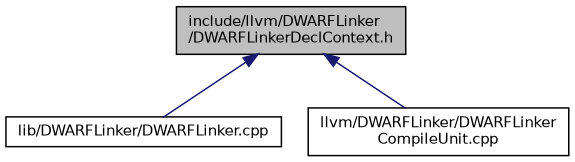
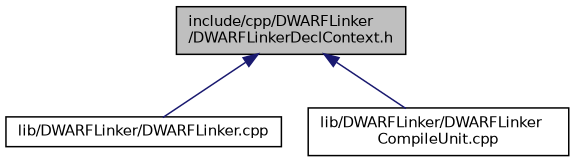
(291, 31) -> (291, 31)
(438, 132) -> (438, 132)
